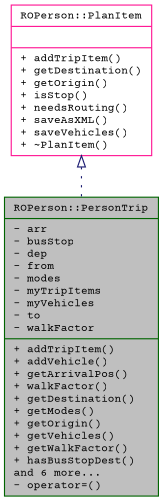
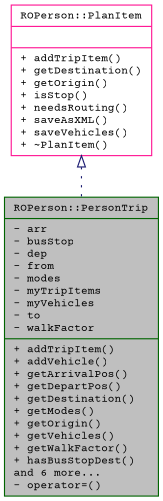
(61, 386) -> (68, 386)
